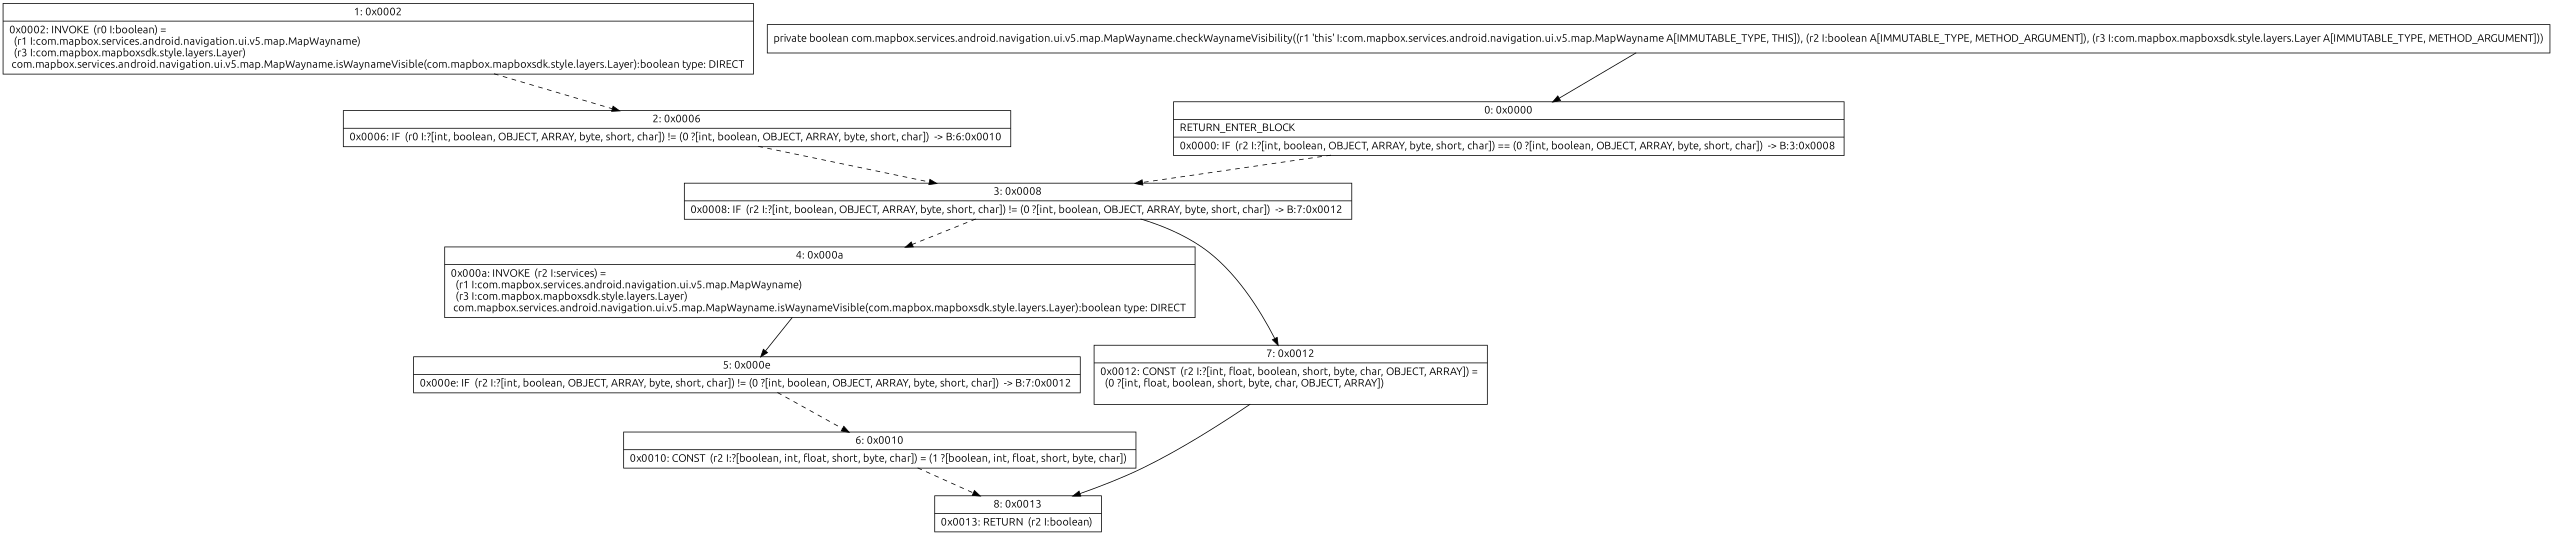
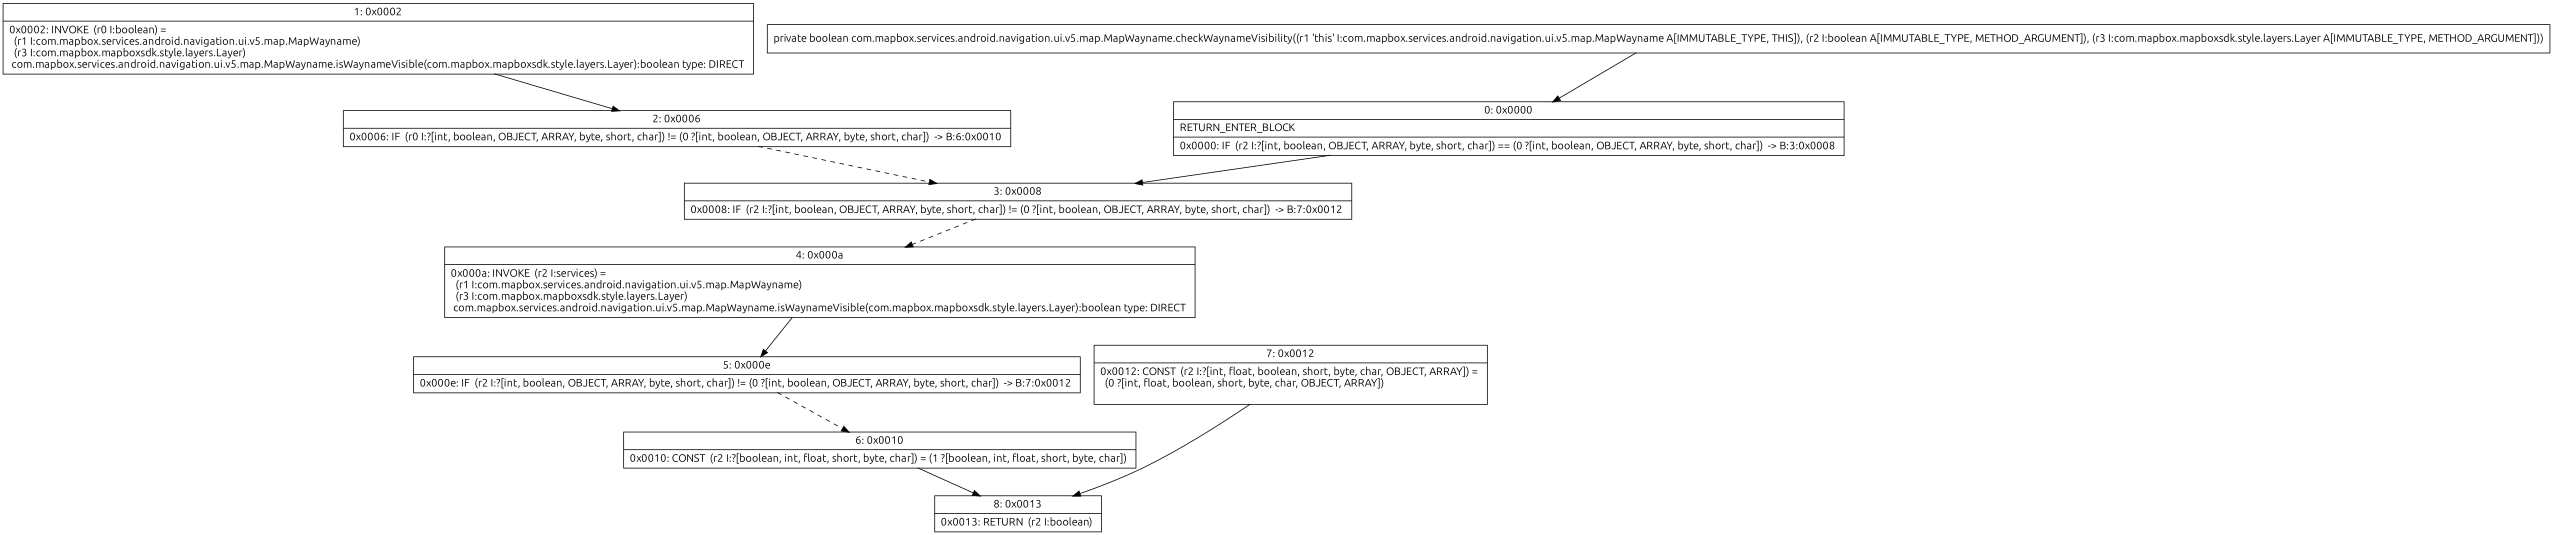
(553, 91) -> (553, 91)
(1237, 169) -> (1237, 169)
(1221, 263) -> none
(945, 480) -> (945, 480)
